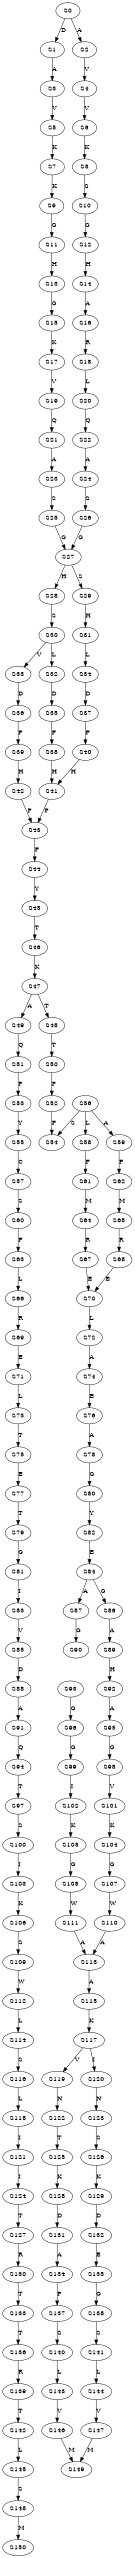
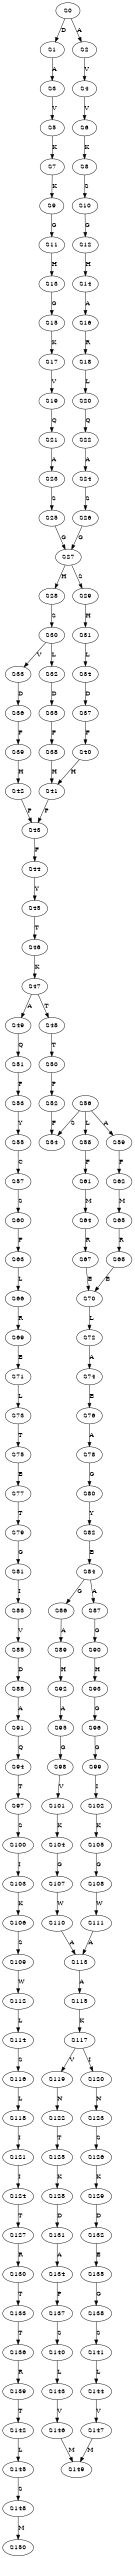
none -> (95, 1667)
